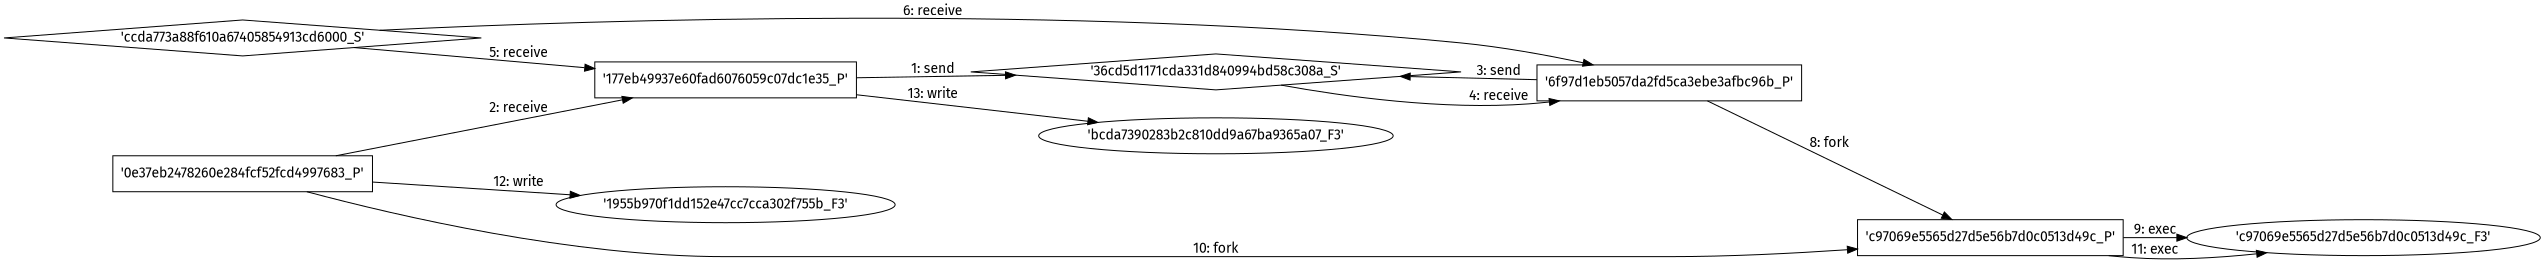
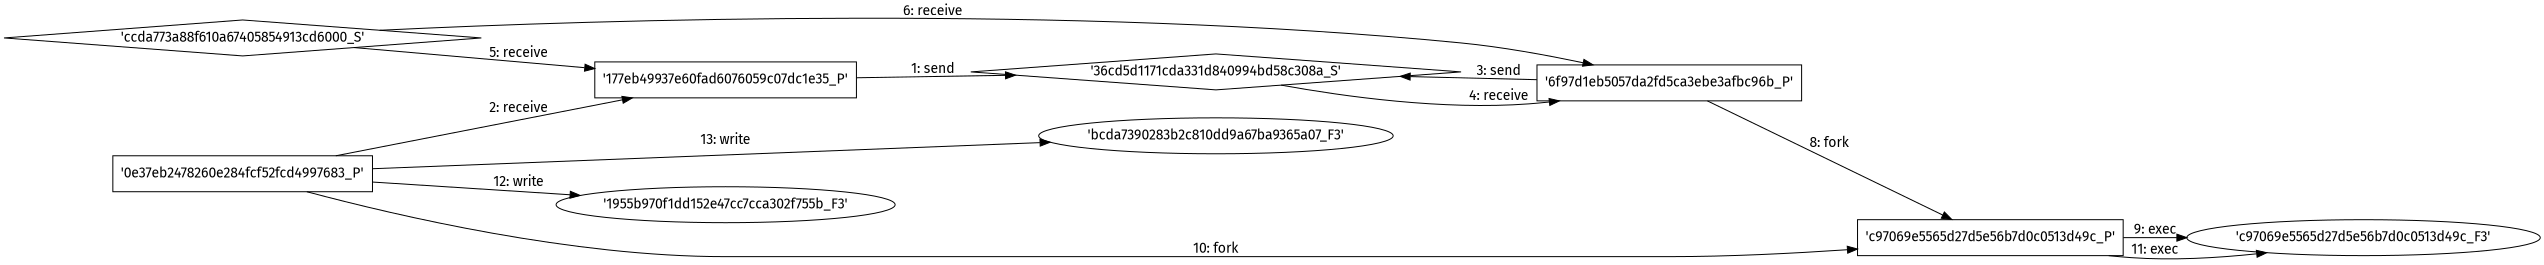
(972, 108) -> (706, 156)
